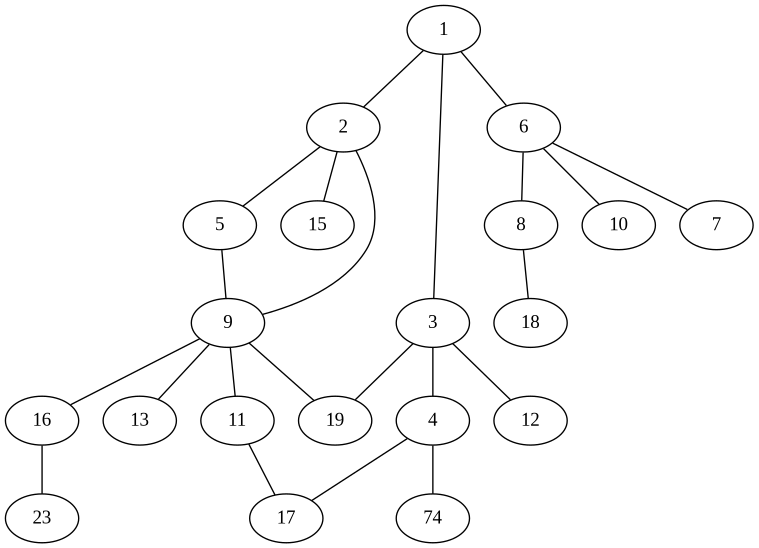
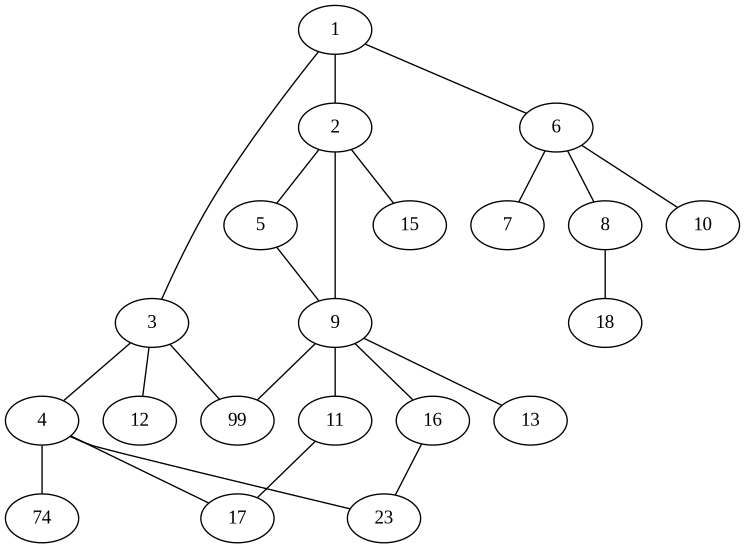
(335, 421) -> (237, 421)
none -> (209, 475)
